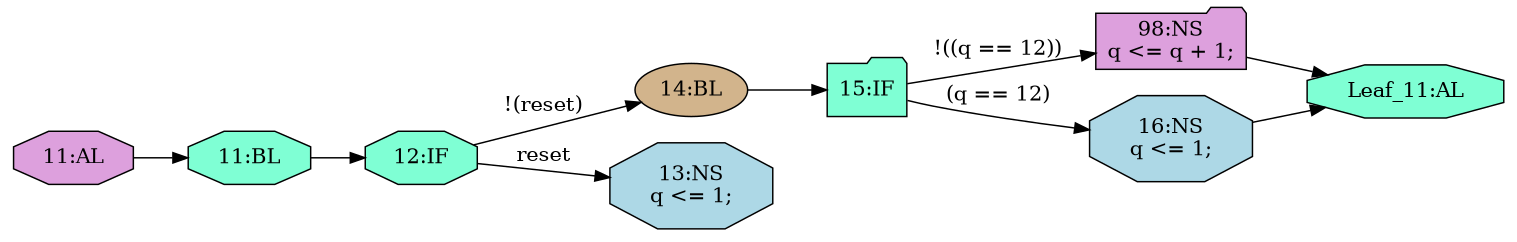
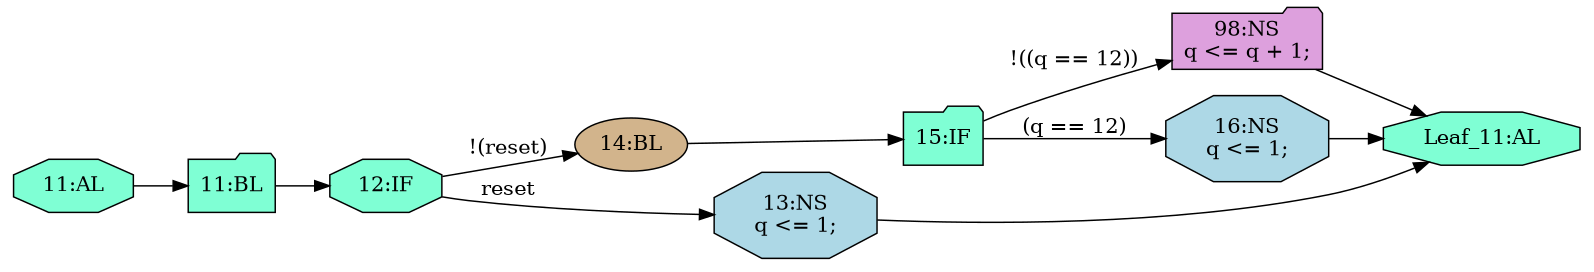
(73, 158) -> (73, 186)
(249, 158) -> (232, 186)
none -> (1149, 217)
